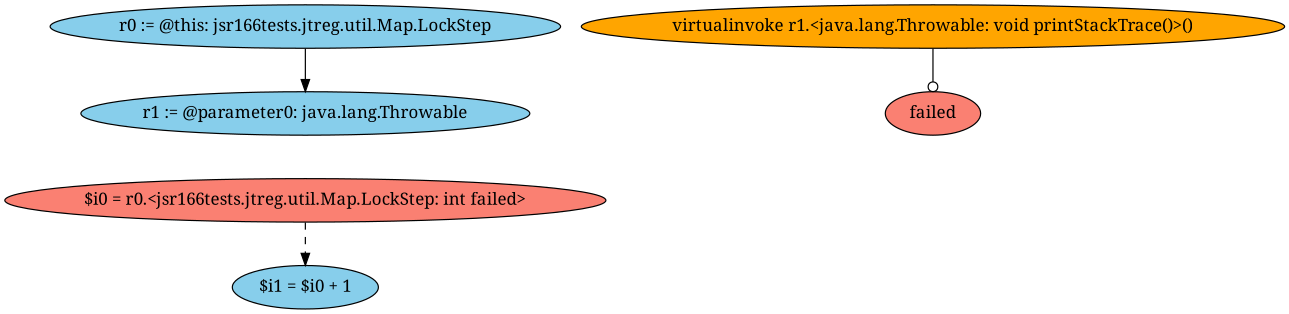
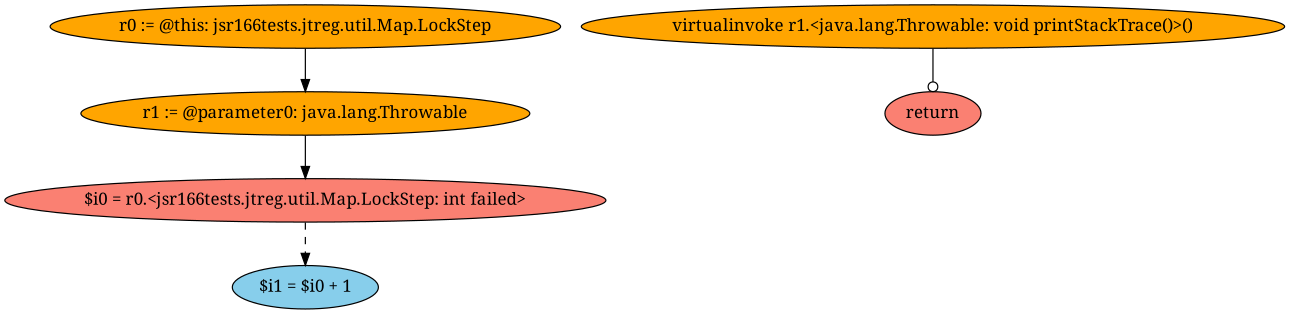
(305, 27) -> (305, 27)
(305, 113) -> (305, 113)
(933, 113) -> (933, 113)
none -> (305, 151)
